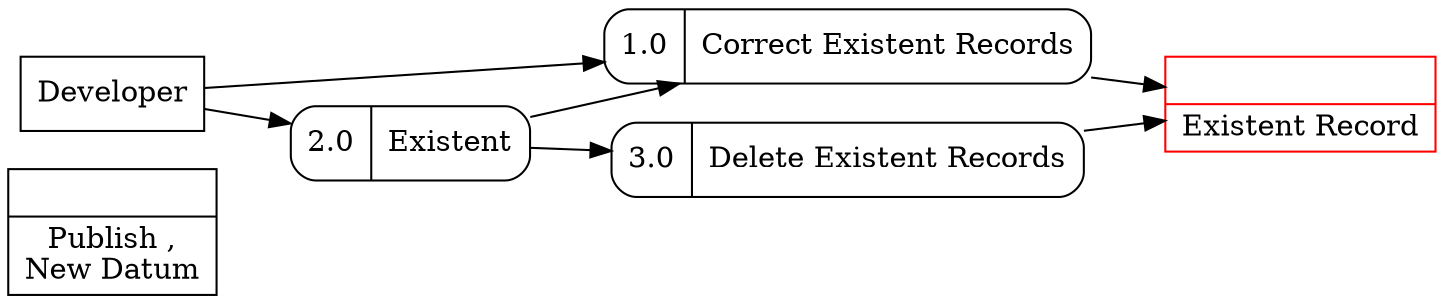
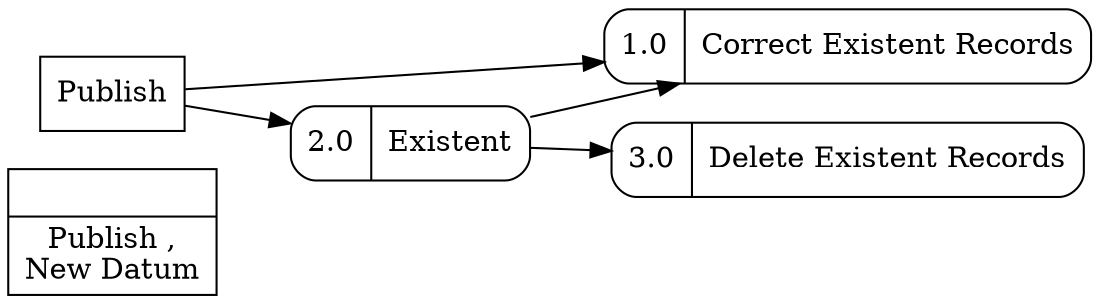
(112, 94) -> (112, 94)
(1300, 104) -> none
